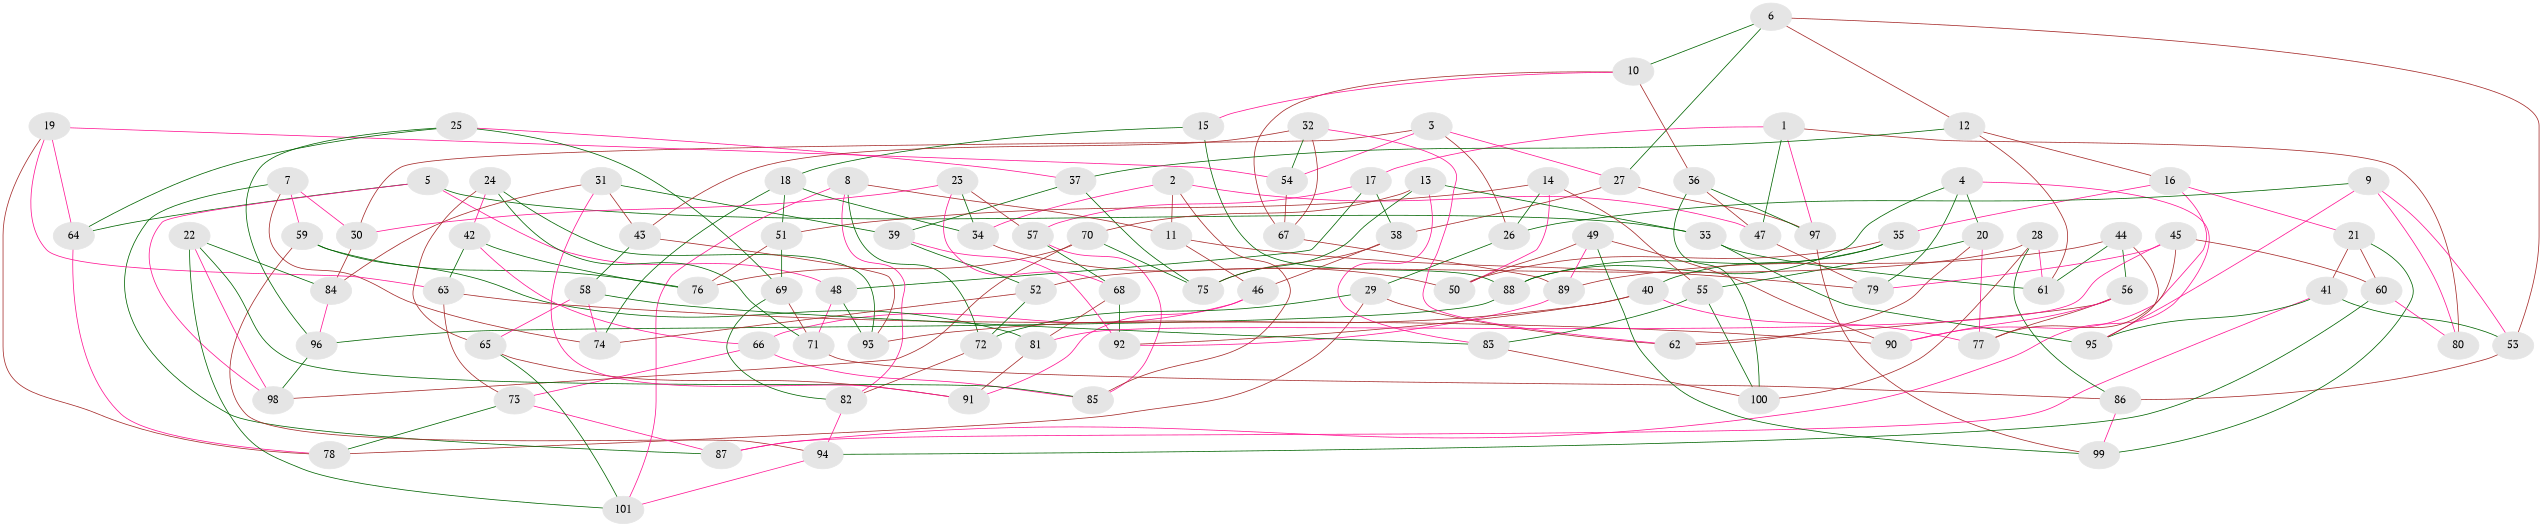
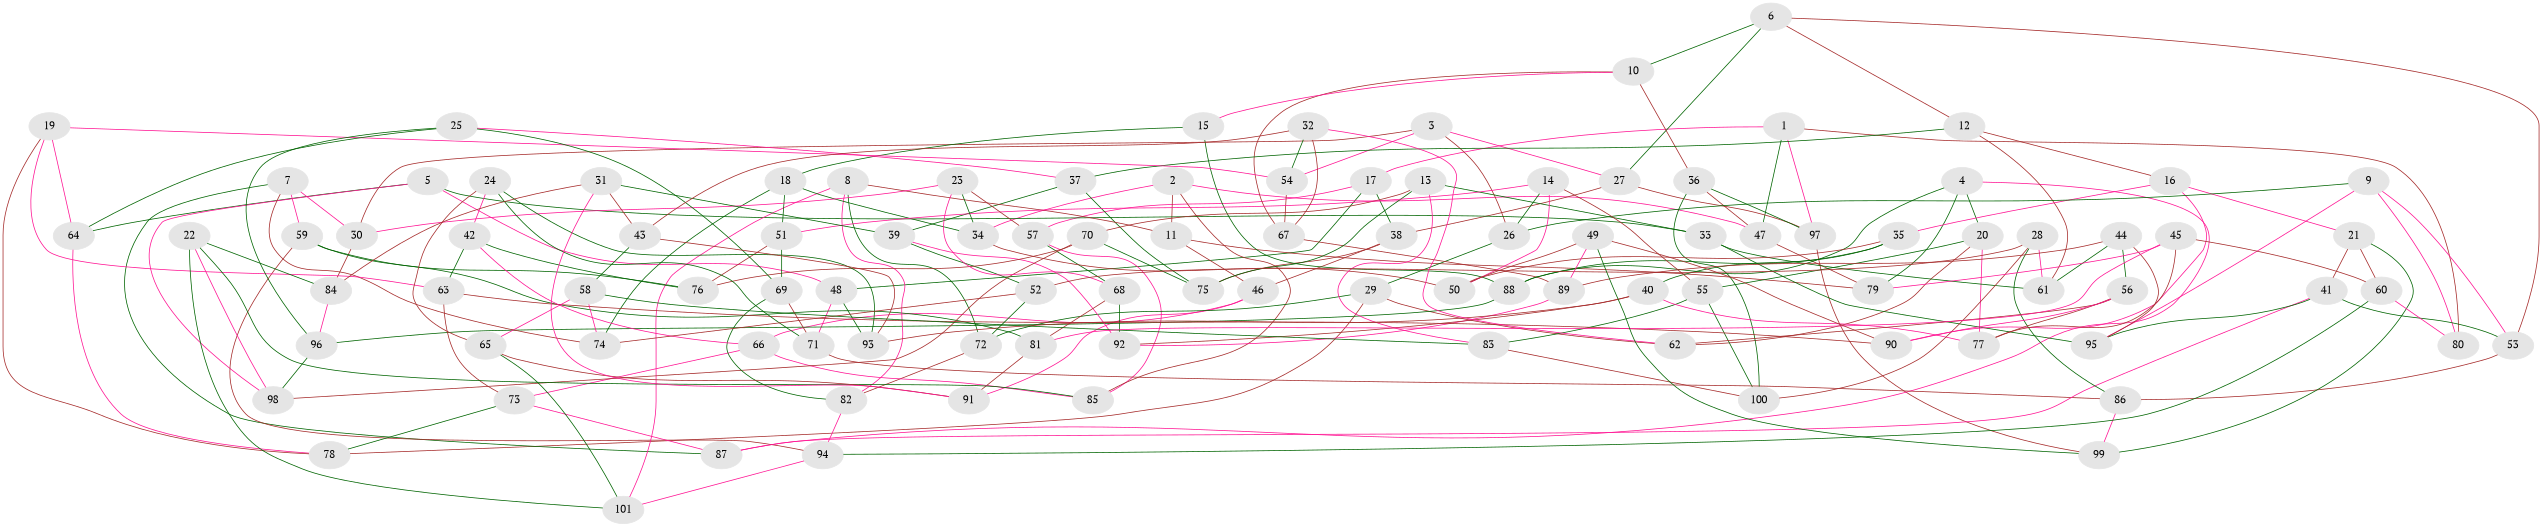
(1092, 209) -> (1092, 209)
